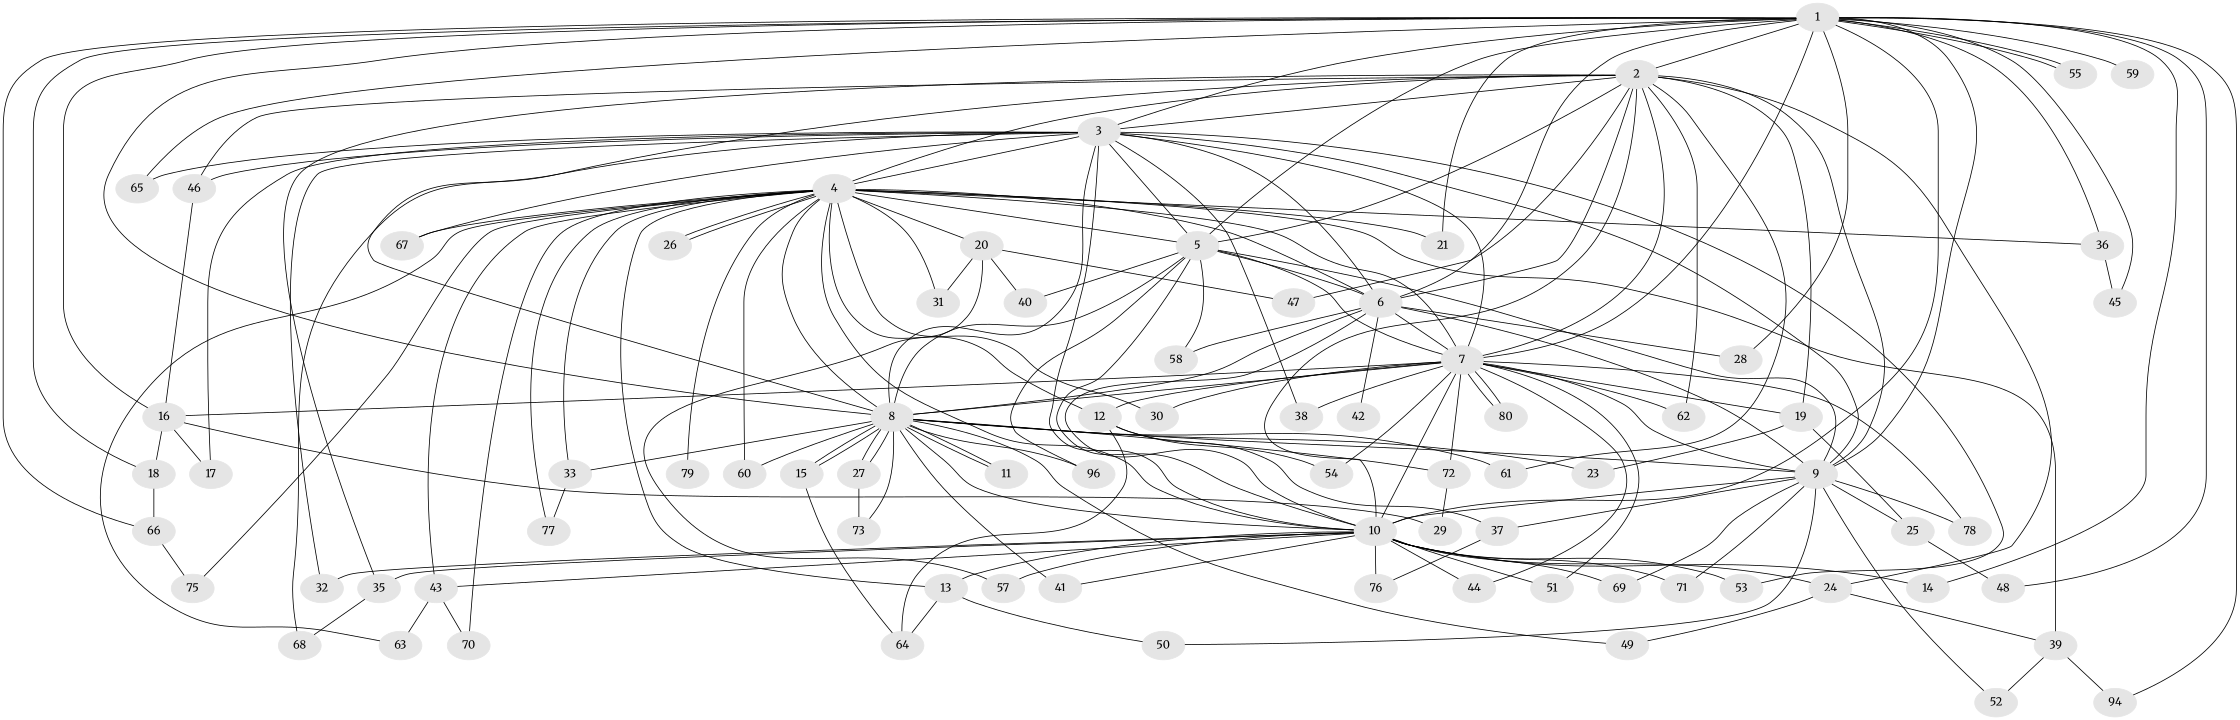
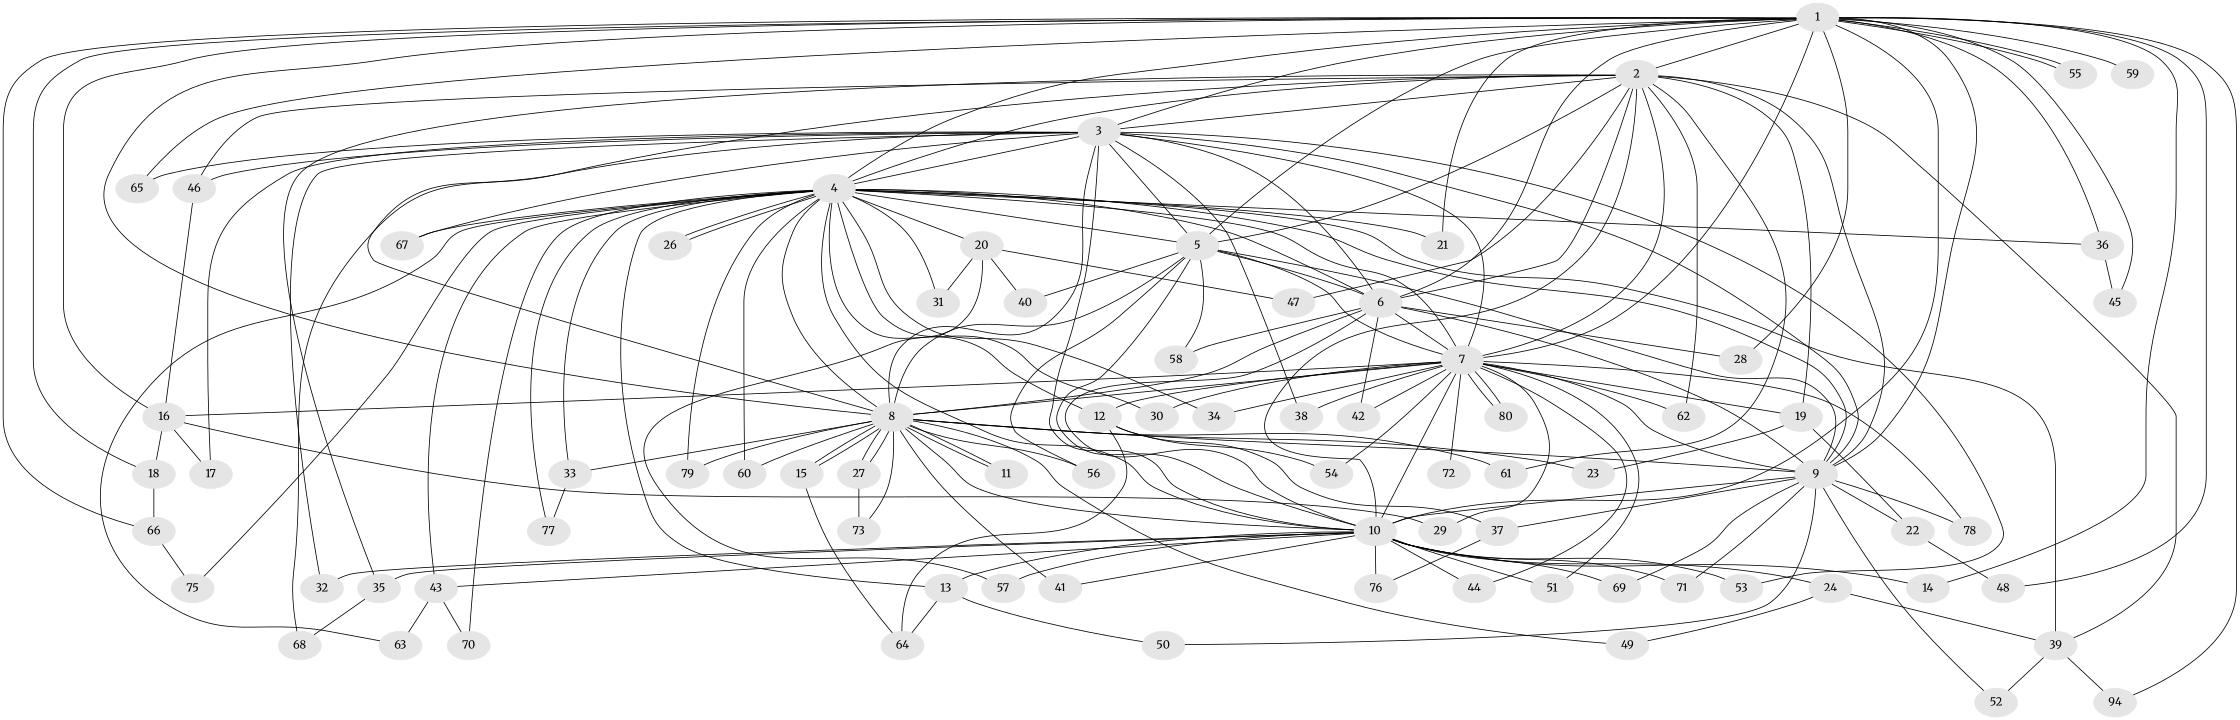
none -> (1311, 50)
none -> (1394, 262)
(1995, 305) -> (2048, 283)
none -> (1410, 389)
none -> (1214, 417)
(1171, 440) -> (766, 445)
(1094, 474) -> (1094, 474)
(1445, 503) -> (1549, 450)
(1913, 531) -> (1913, 531)
